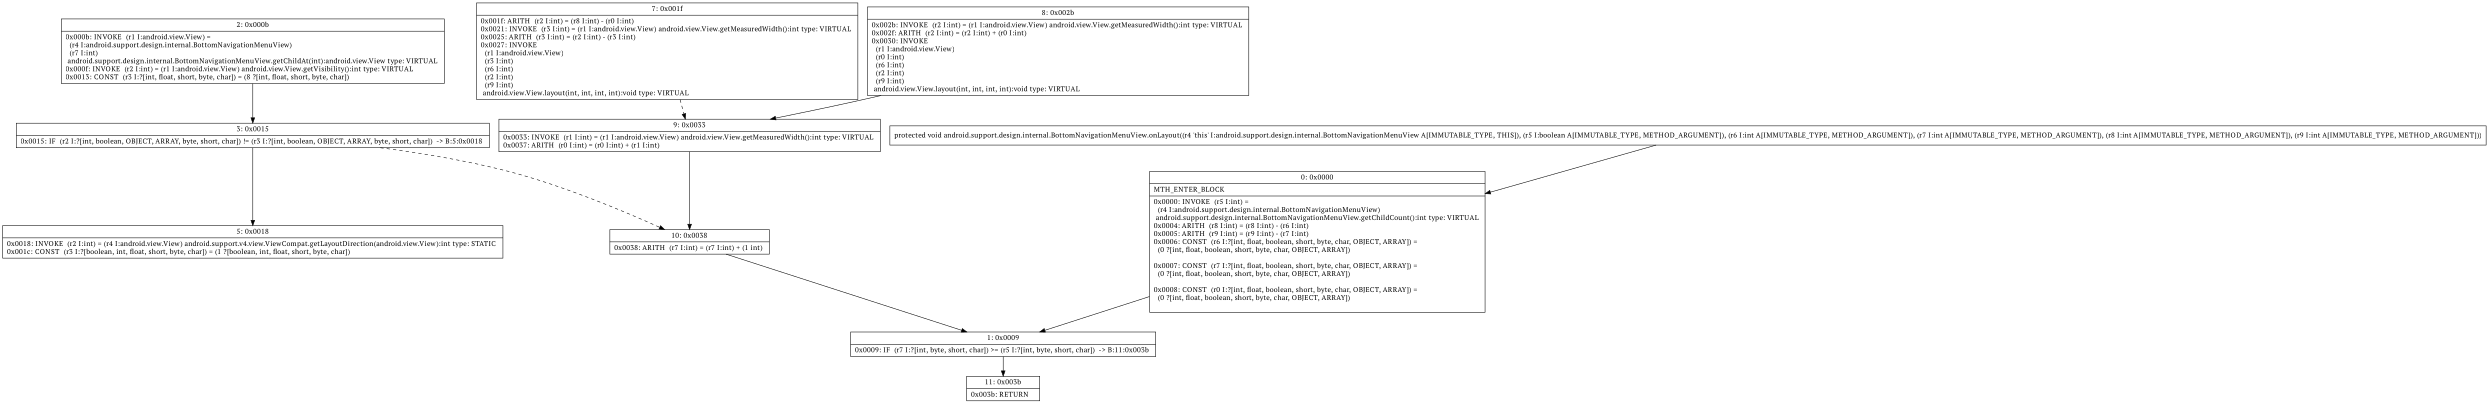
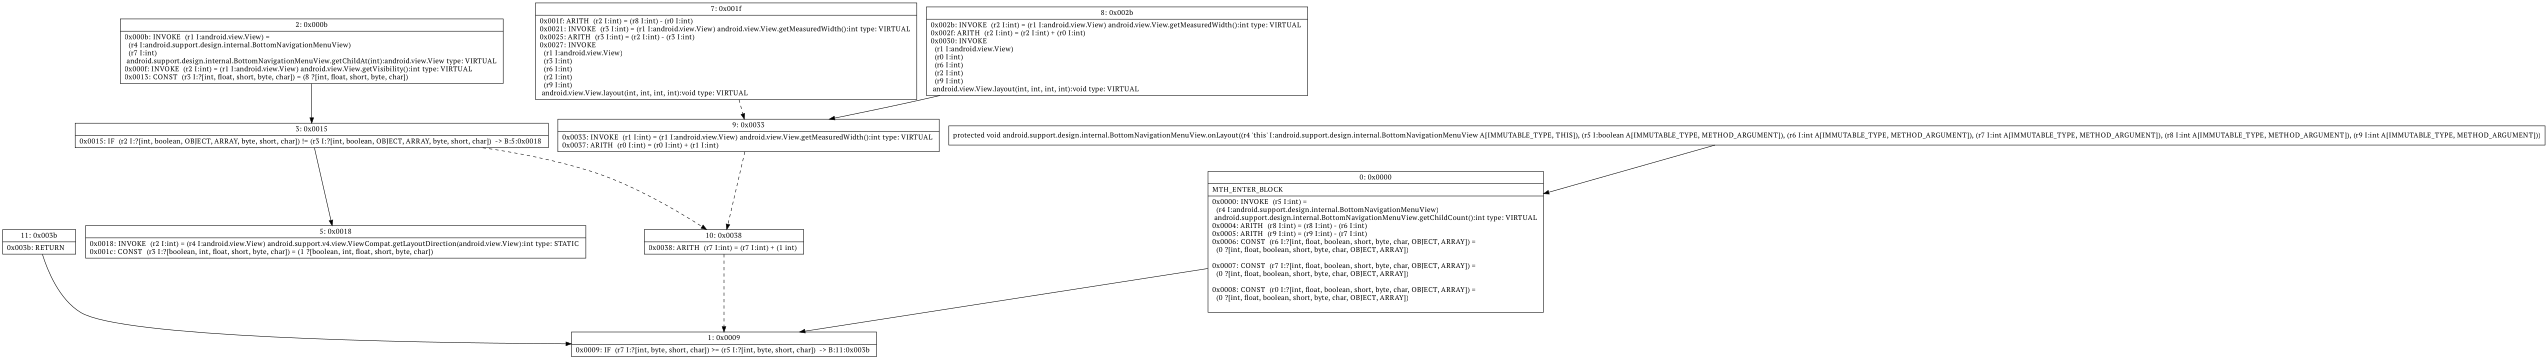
(690, 188) -> (736, 188)
(844, 292) -> (724, 290)
(1003, 364) -> (287, 337)
